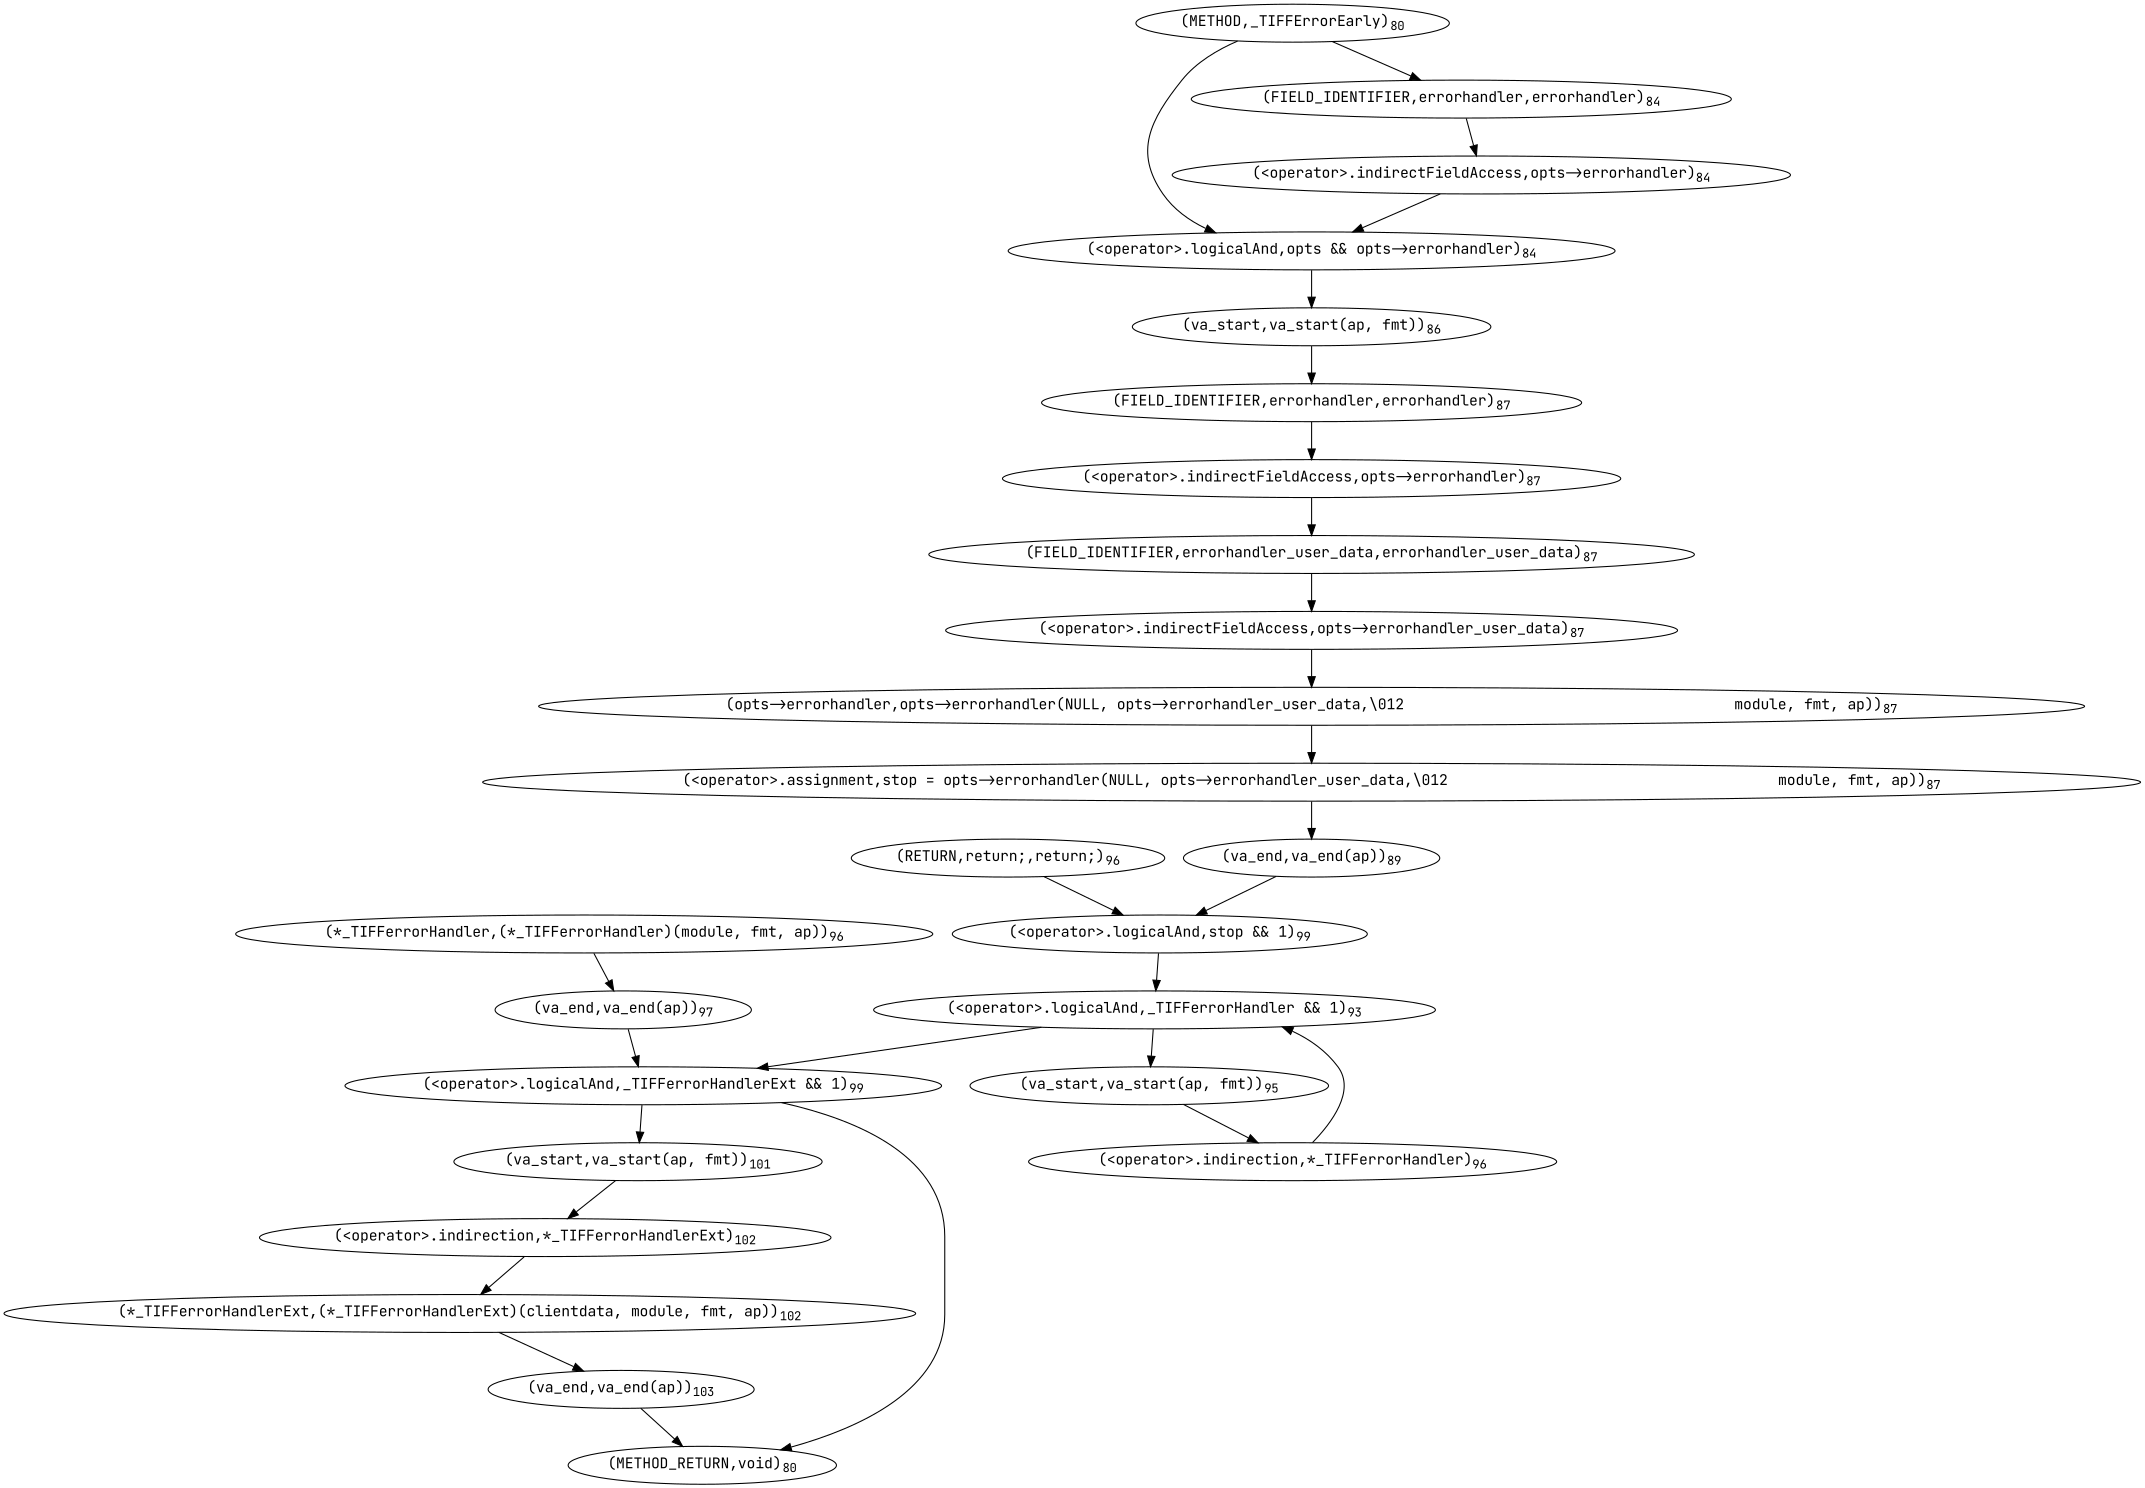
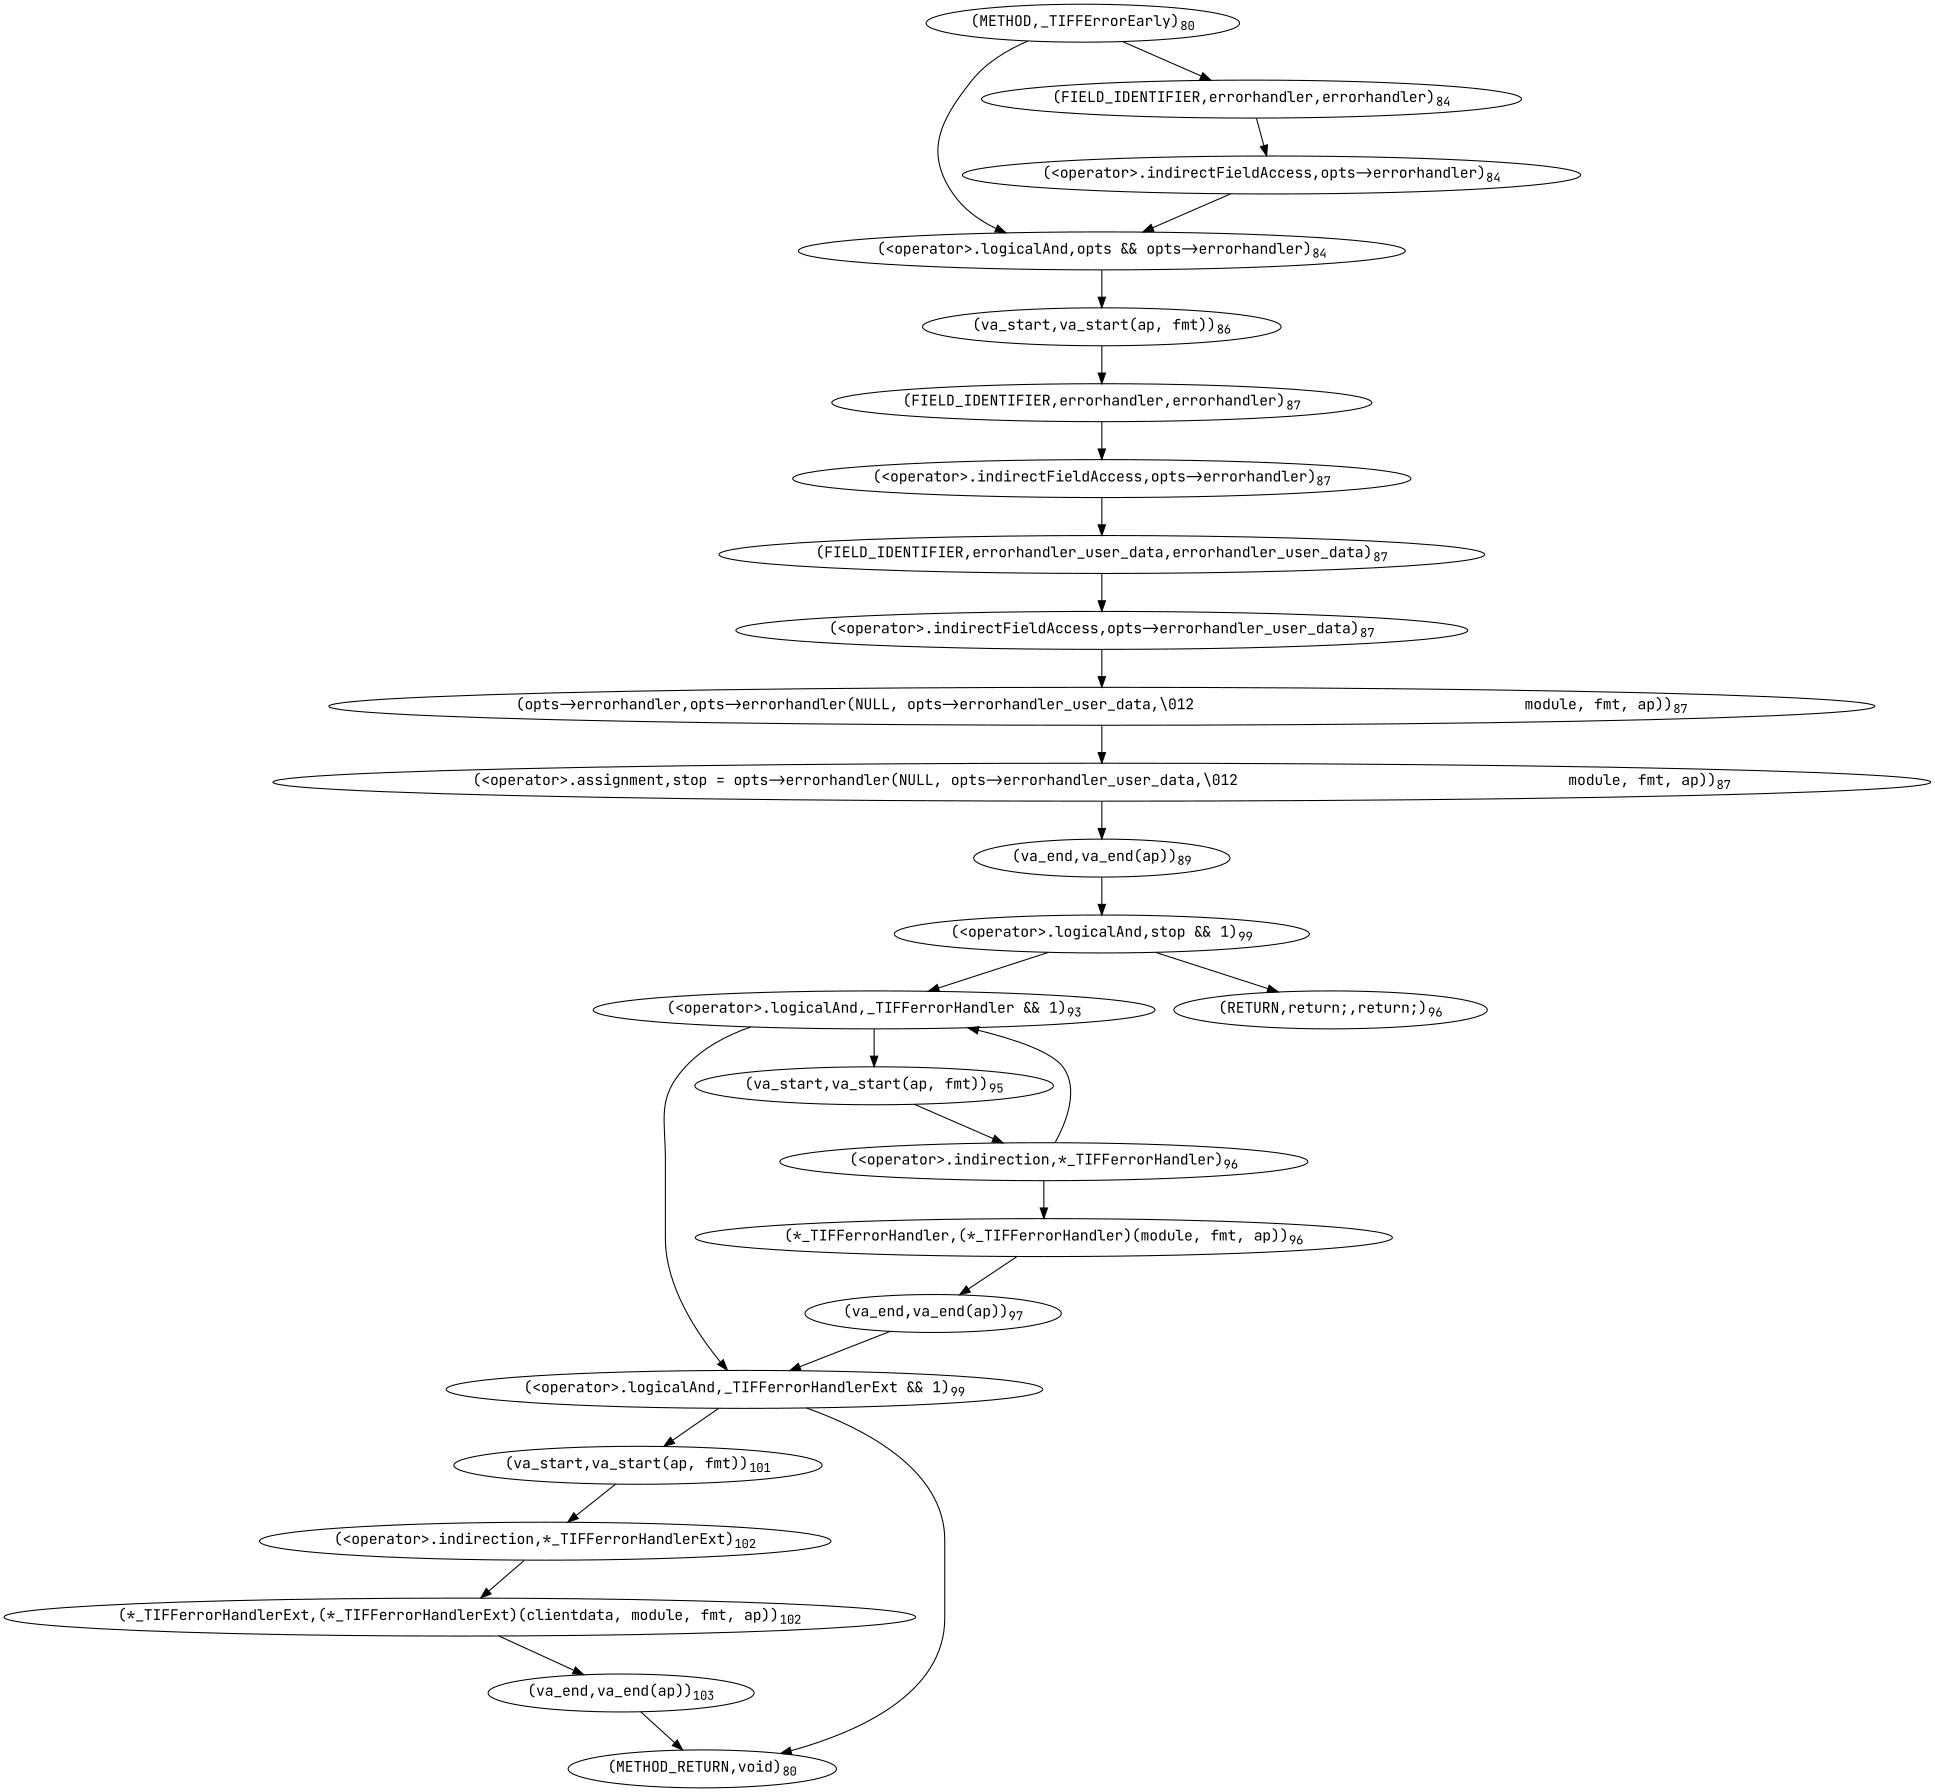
(1079, 894) -> (1212, 970)
none -> (1044, 1194)
